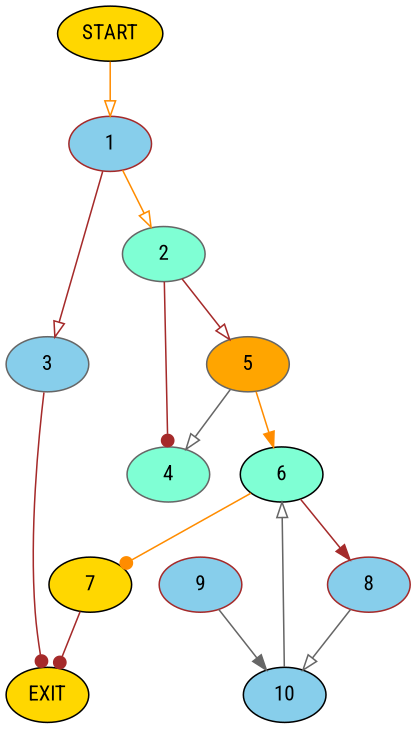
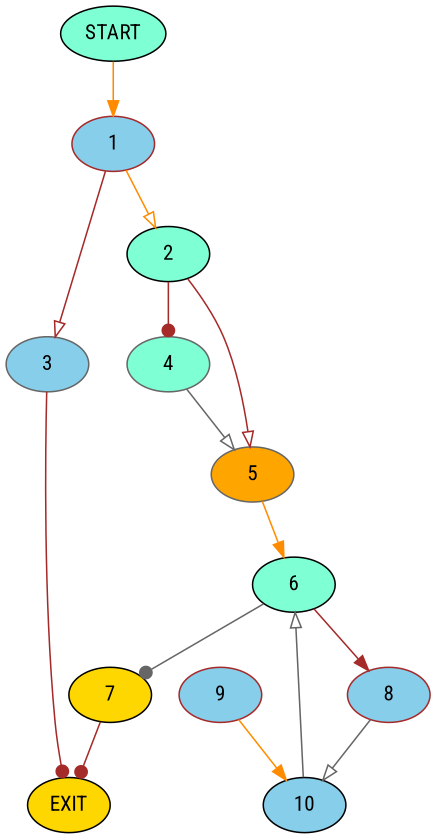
(110, 34) -> (113, 34)
(110, 81) -> (113, 81)
(164, 254) -> (168, 254)
(213, 413) -> (206, 413)
(191, 526) -> (208, 637)
(238, 634) -> (258, 744)
